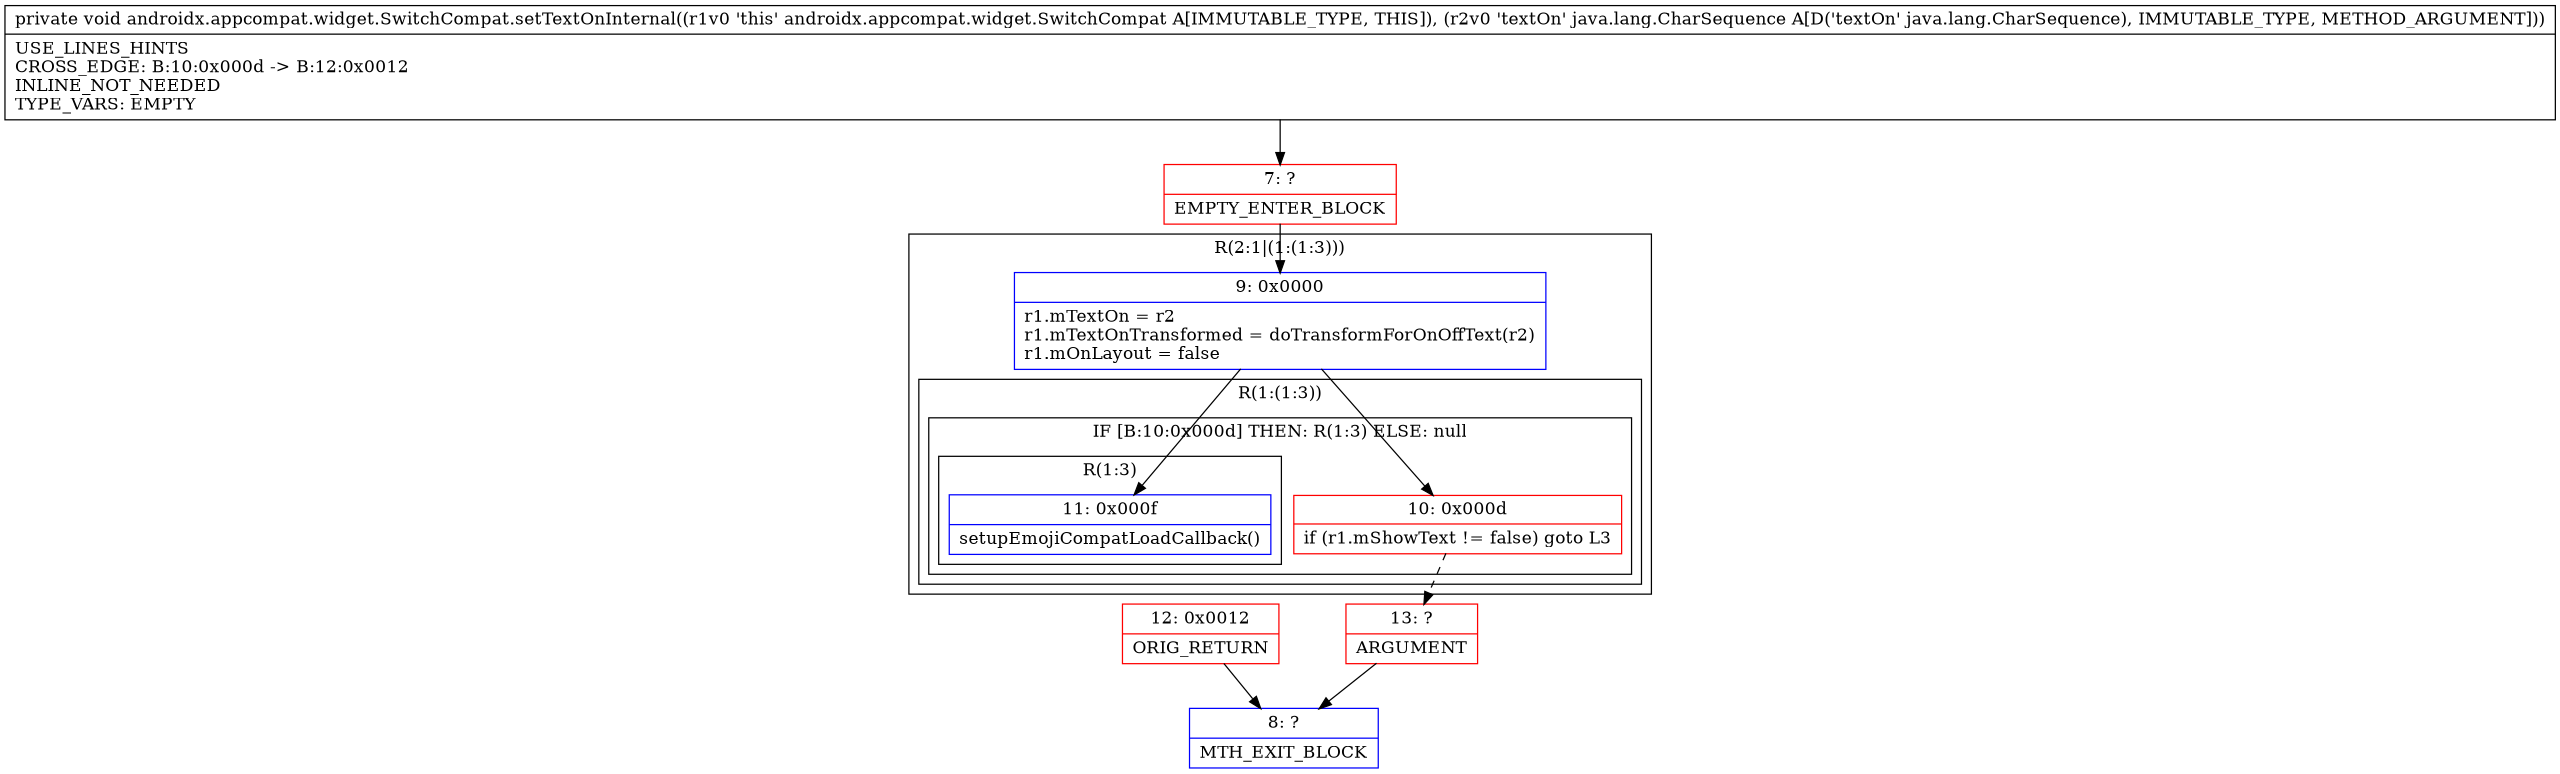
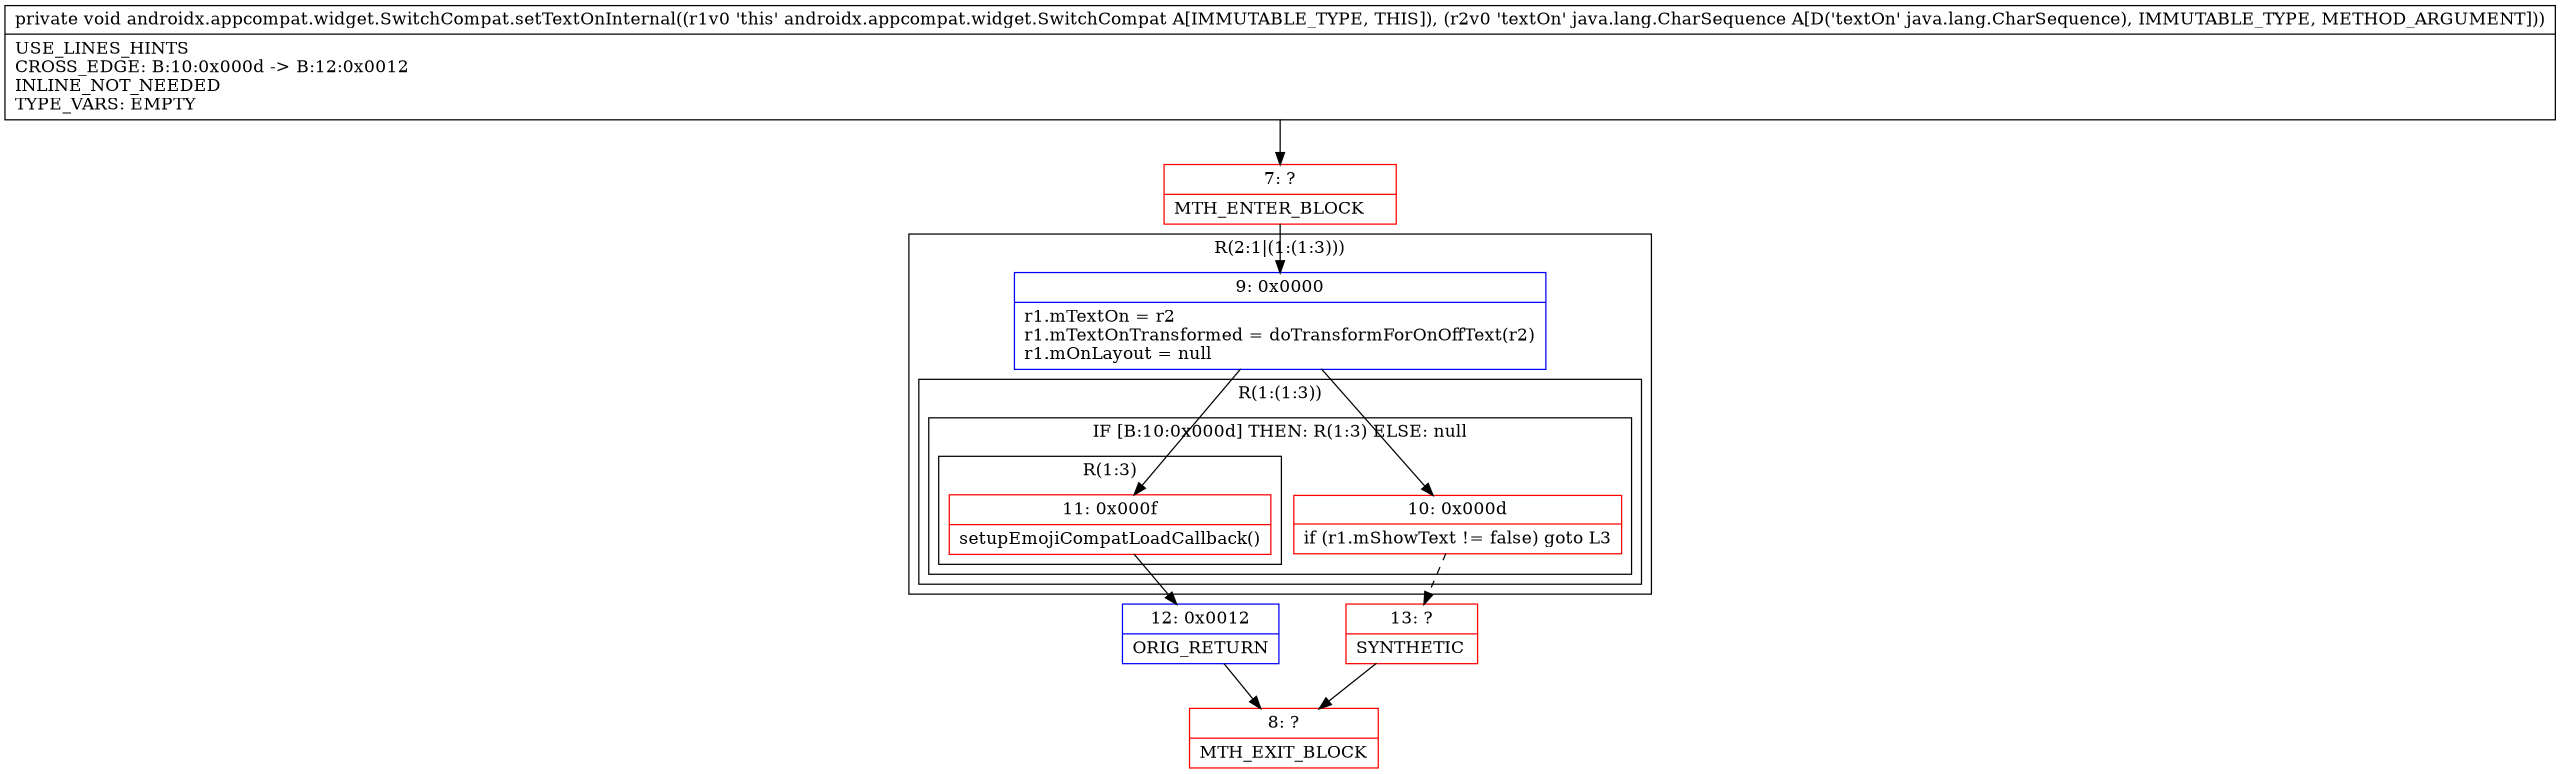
(1280, 209) -> (1270, 209)
(1122, 354) -> (1118, 354)
(1110, 525) -> (1110, 525)
none -> (1151, 574)
(1201, 634) -> (1201, 634)
(1412, 648) -> (1411, 648)
(1284, 738) -> (1284, 738)
